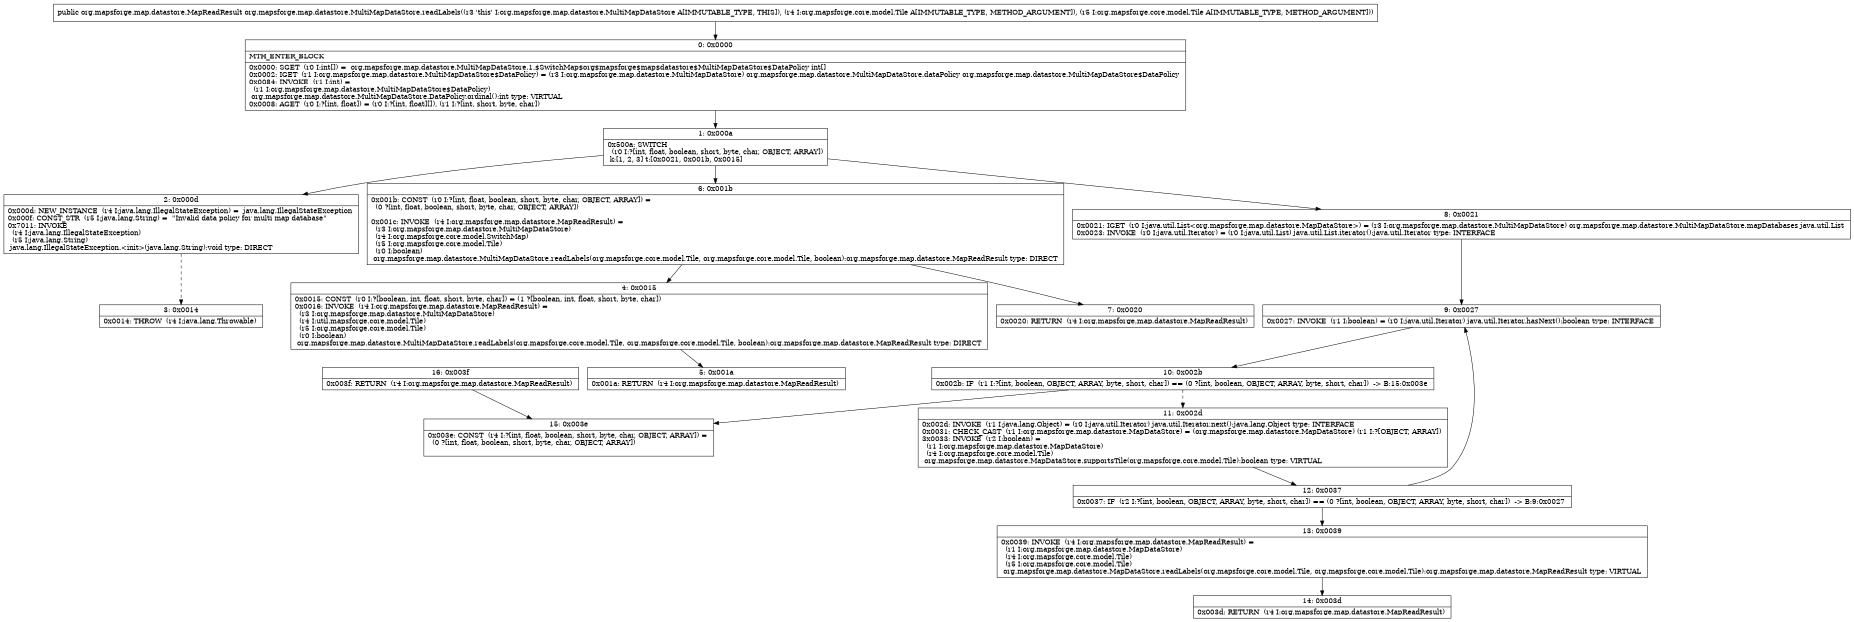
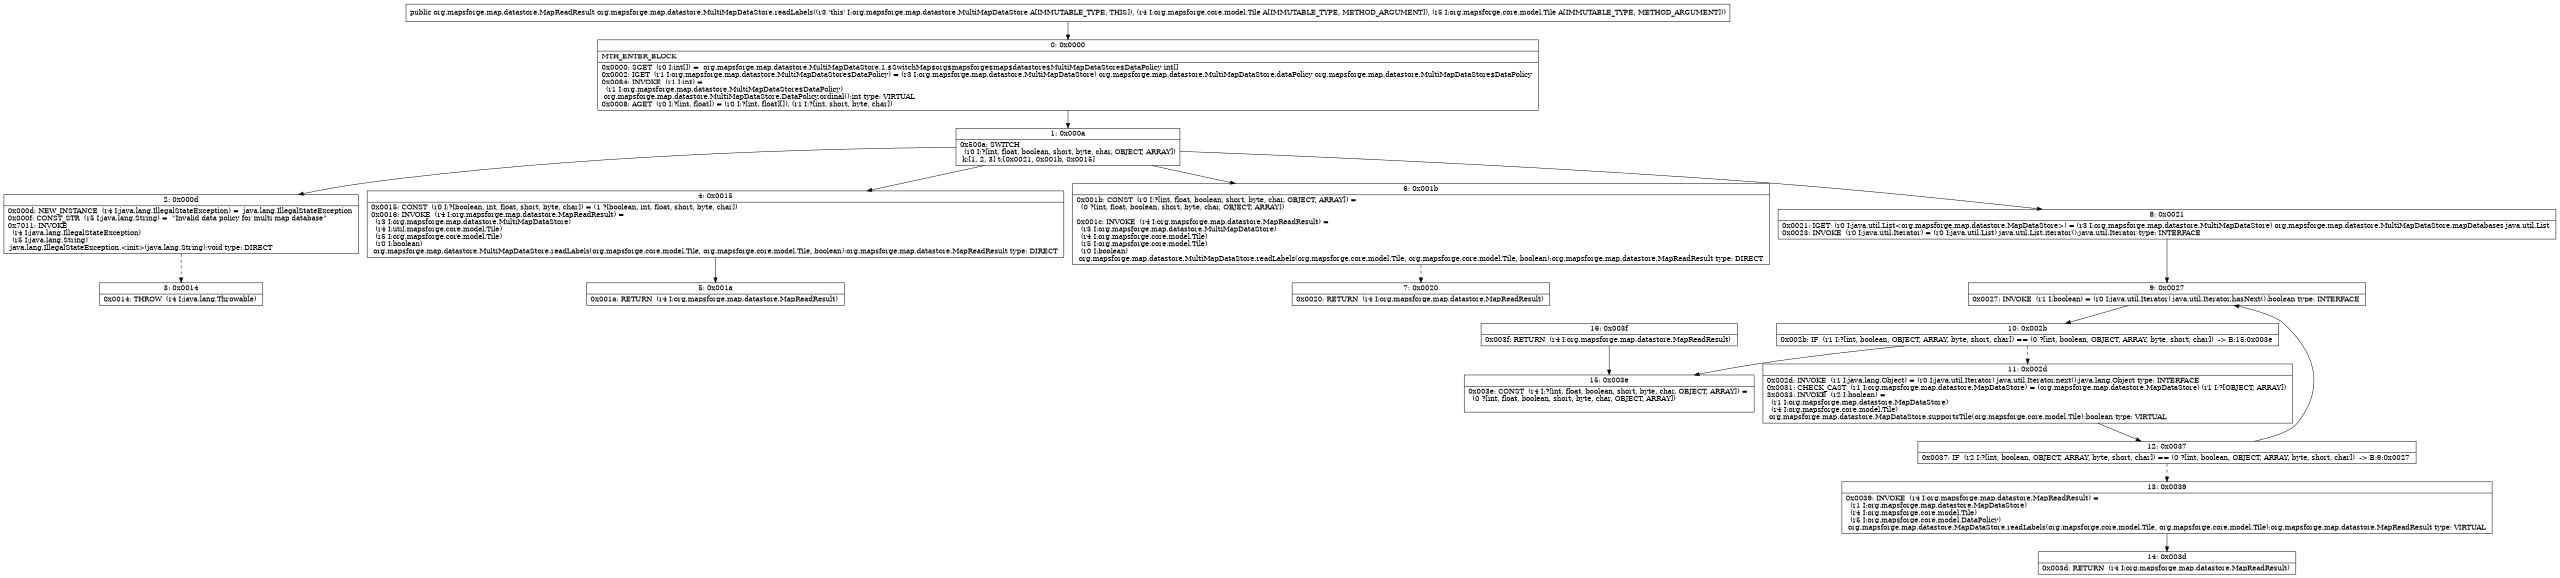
(450, 237) -> (1142, 237)
(676, 272) -> (928, 178)
(995, 283) -> (1421, 271)
(1322, 514) -> (2167, 470)
(1067, 564) -> (1924, 520)
